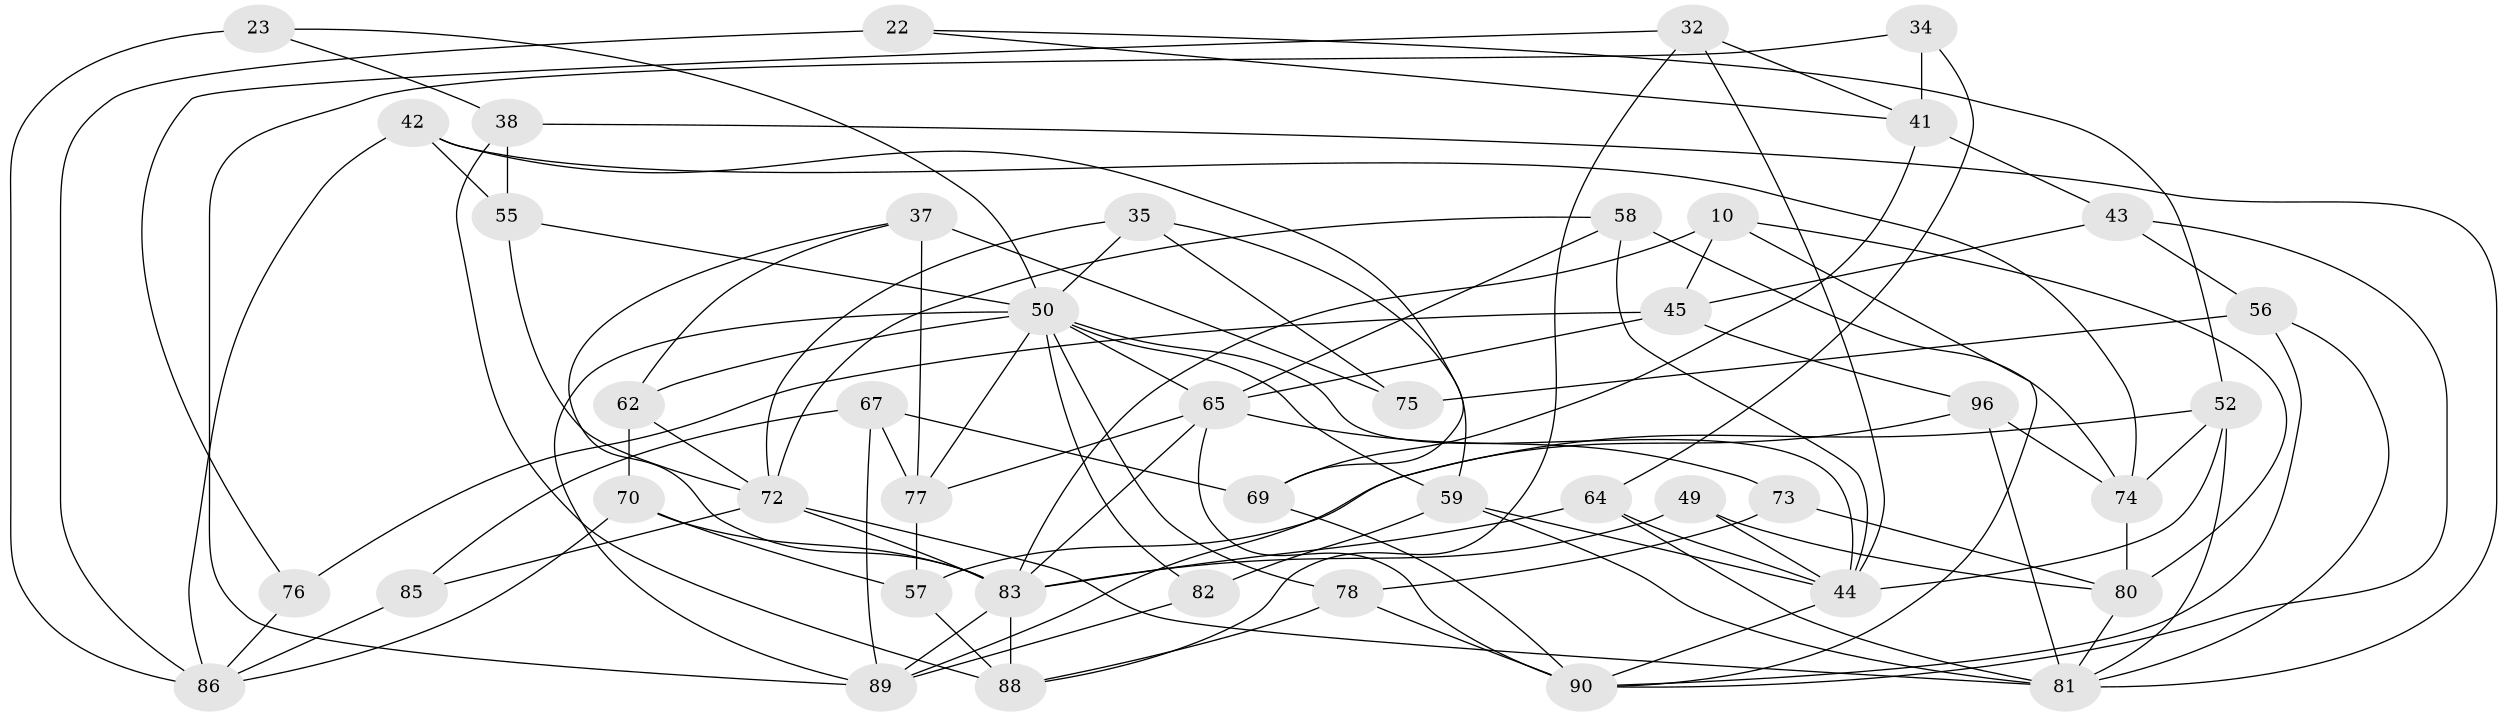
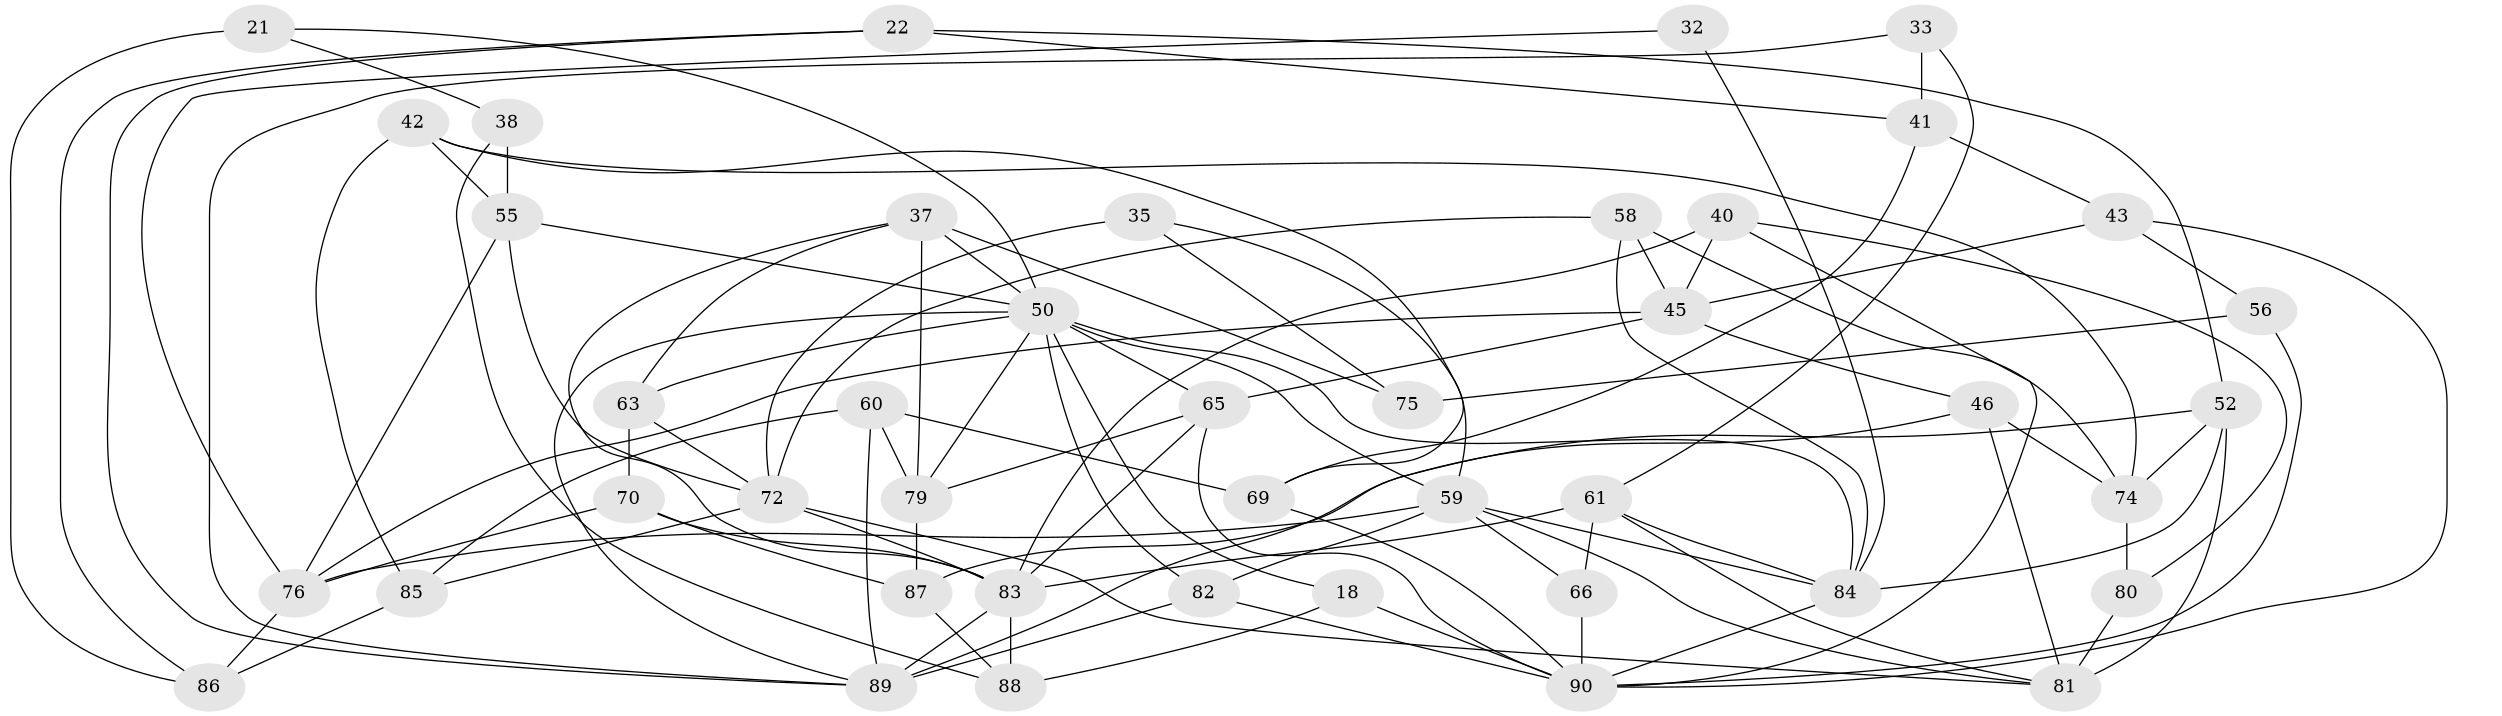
(259, 29) -> (259, 29)
(1922, 29) -> (1922, 29)
(1828, 84) -> none
(1887, 163) -> none
(1723, 217) -> (1723, 217)
(1105, 252) -> (983, 264)
(1429, 307) -> (1651, 264)
none -> (110, 337)
(225, 375) -> (323, 351)
none -> (401, 405)
(629, 405) -> (629, 405)
(872, 405) -> (872, 405)
(1983, 405) -> (1983, 405)
(1523, 493) -> none
(917, 499) -> (917, 499)
(1596, 499) -> (1596, 499)
(1690, 499) -> none
(1784, 499) -> none
none -> (843, 535)
(2345, 552) -> none
(917, 593) -> (917, 593)
(1348, 593) -> (1348, 593)
none -> (1582, 593)
(1846, 593) -> (1846, 593)
(438, 626) -> (454, 545)
none -> (1354, 631)
